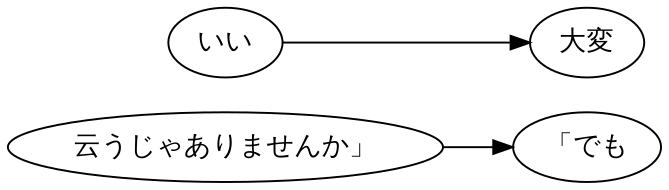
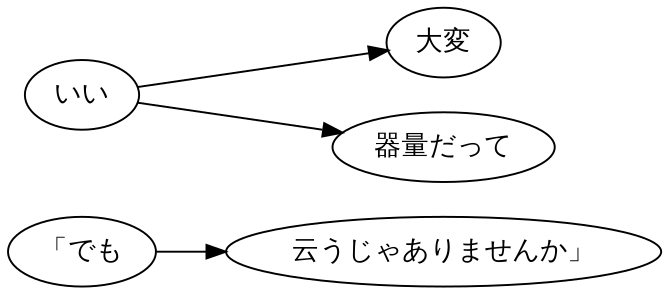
none -> (444, 147)
(468, 147) -> (181, 252)
